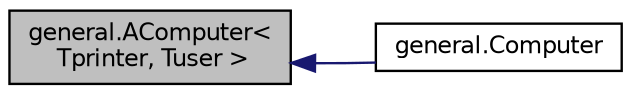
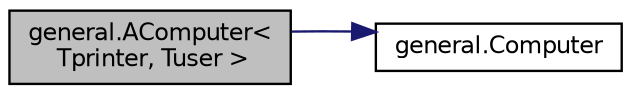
(346, 63) -> (322, 31)
